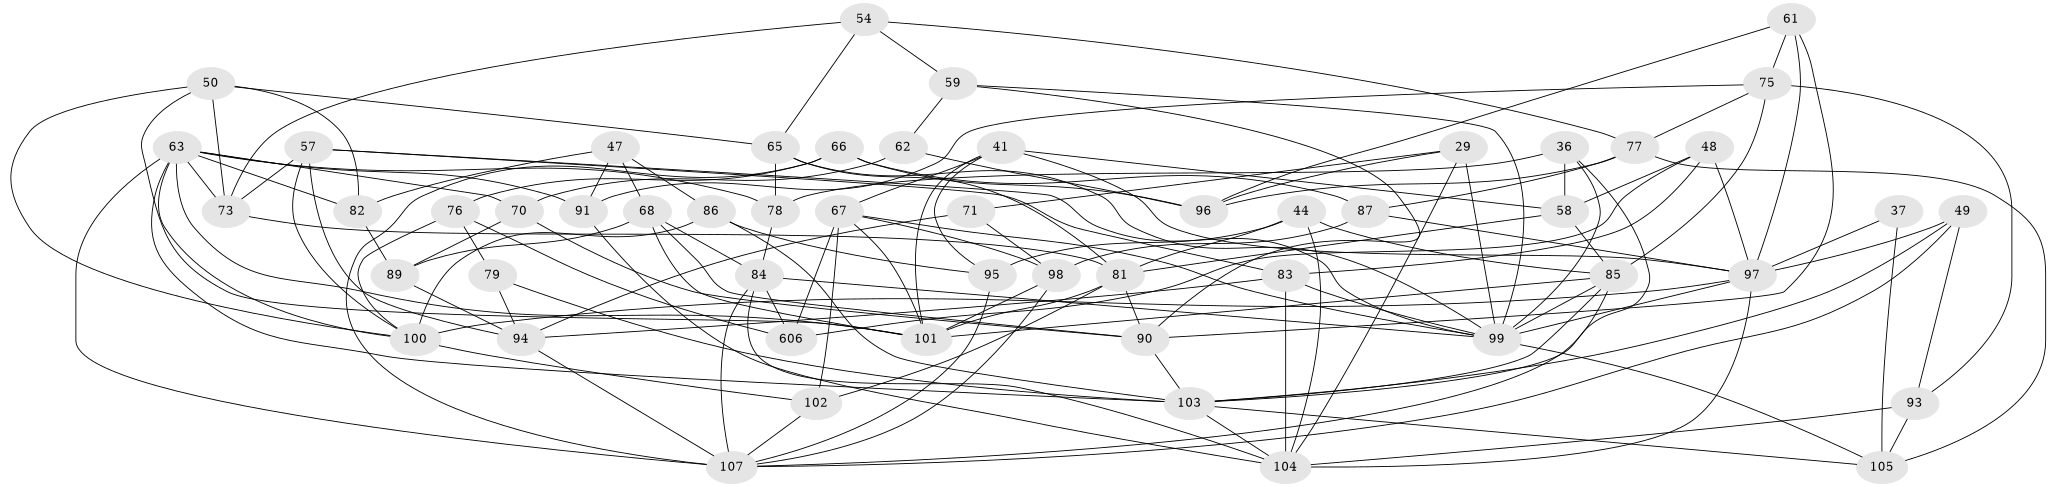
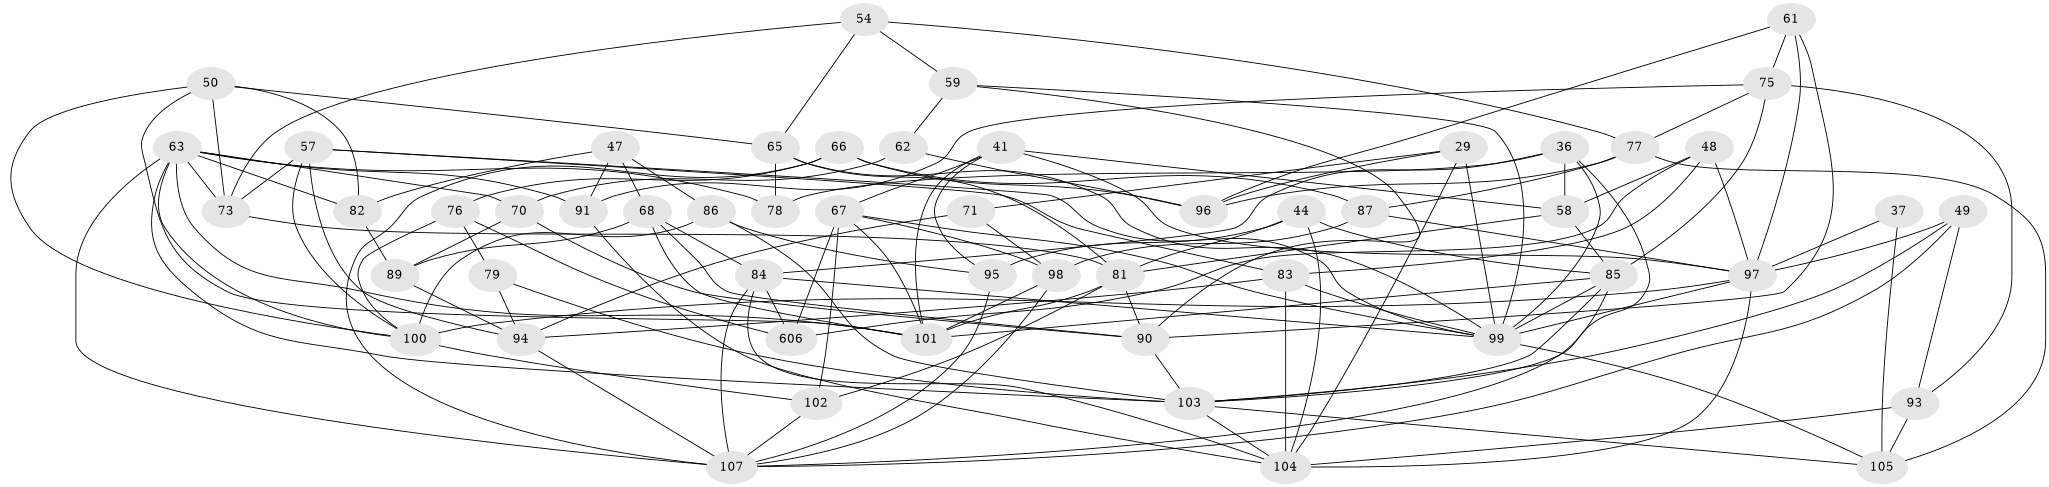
(767, 244) -> (1211, 232)
